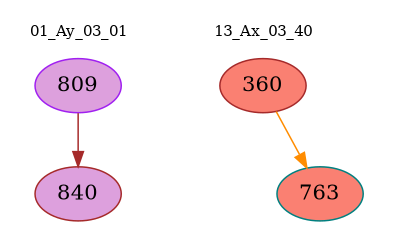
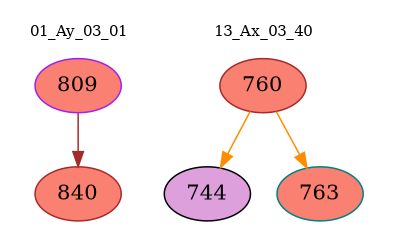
(78, 86) -> (78, 86)
(263, 86) -> (263, 86)
(78, 194) -> (78, 194)
none -> (207, 194)
